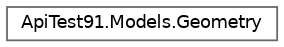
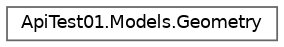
(142, 24) -> (142, 24)
